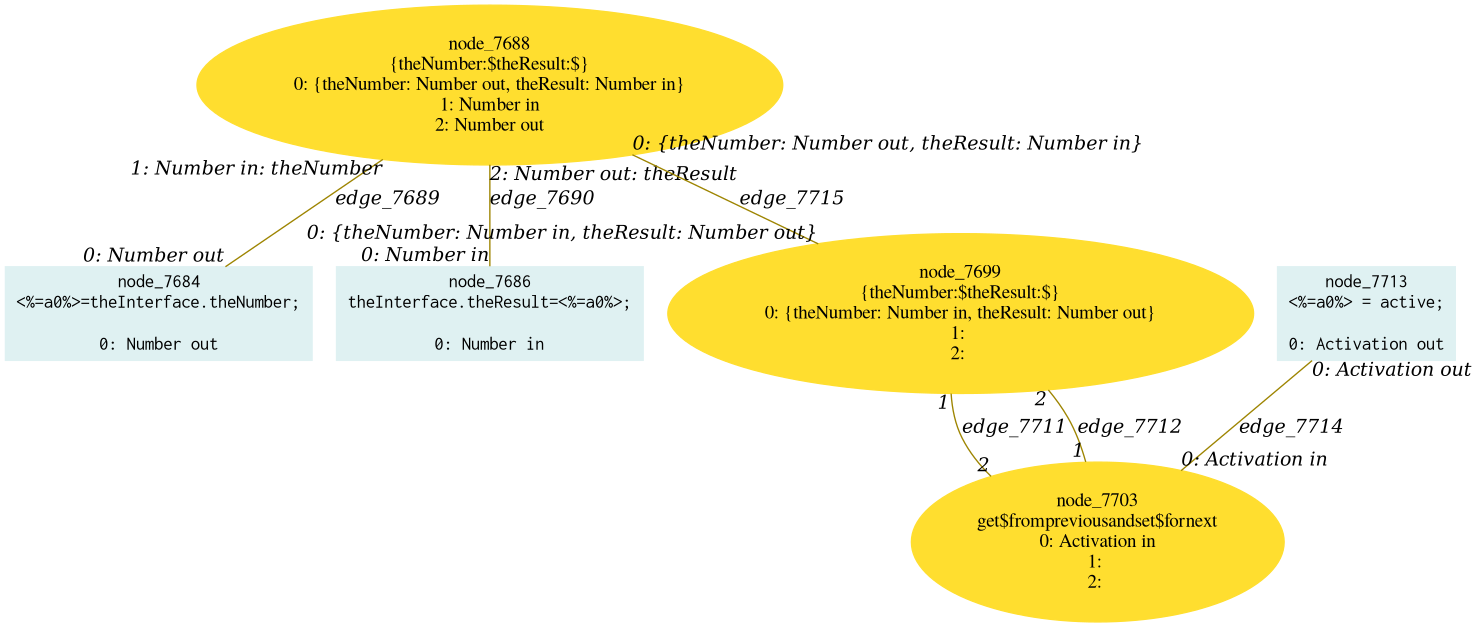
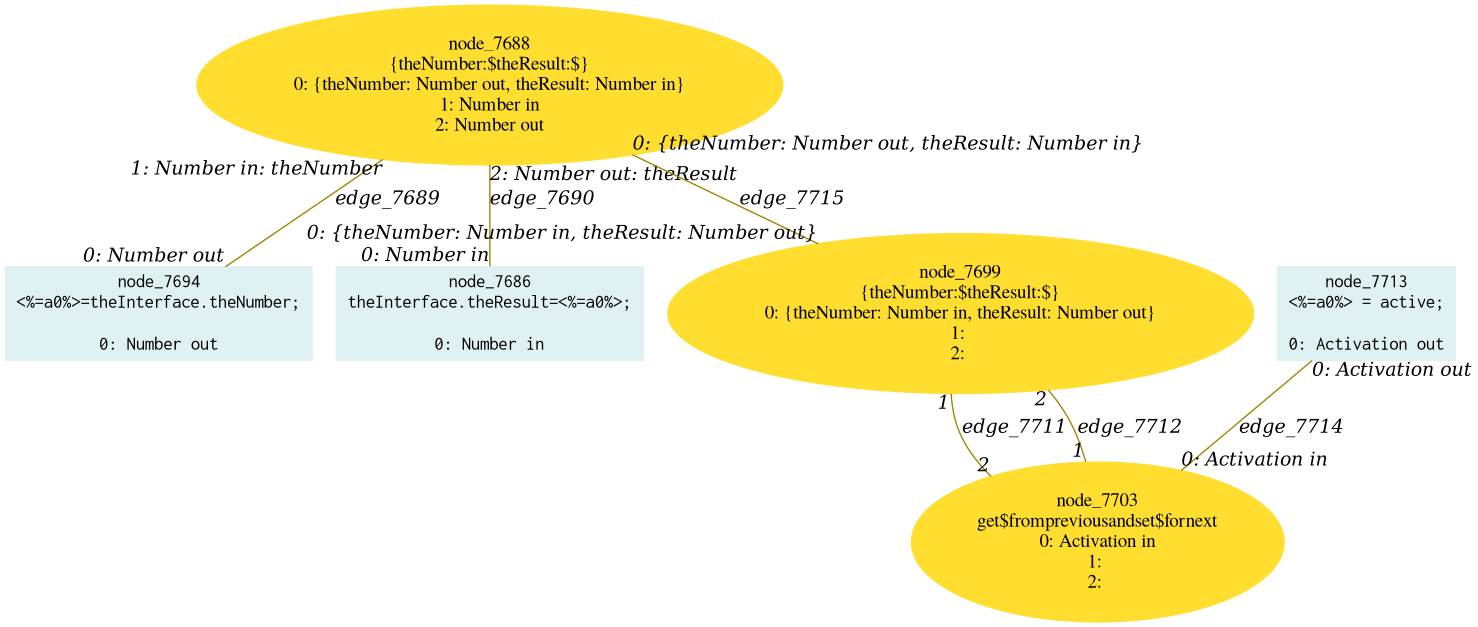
(159, 314) -> (159, 314)
